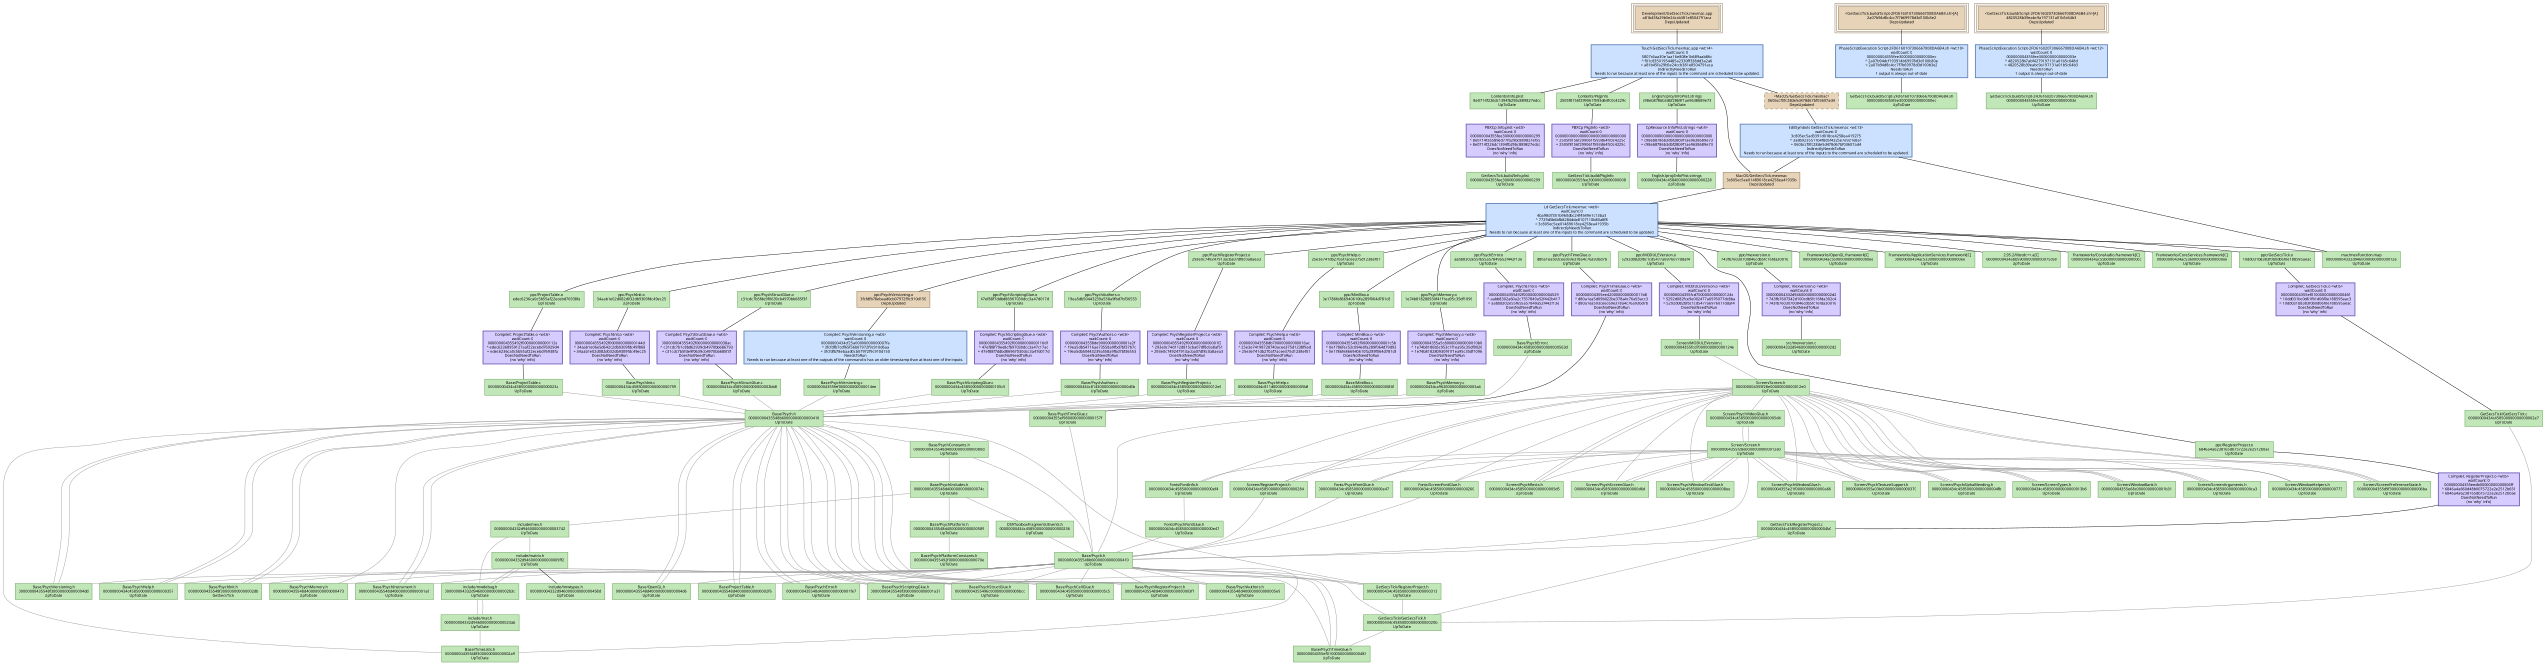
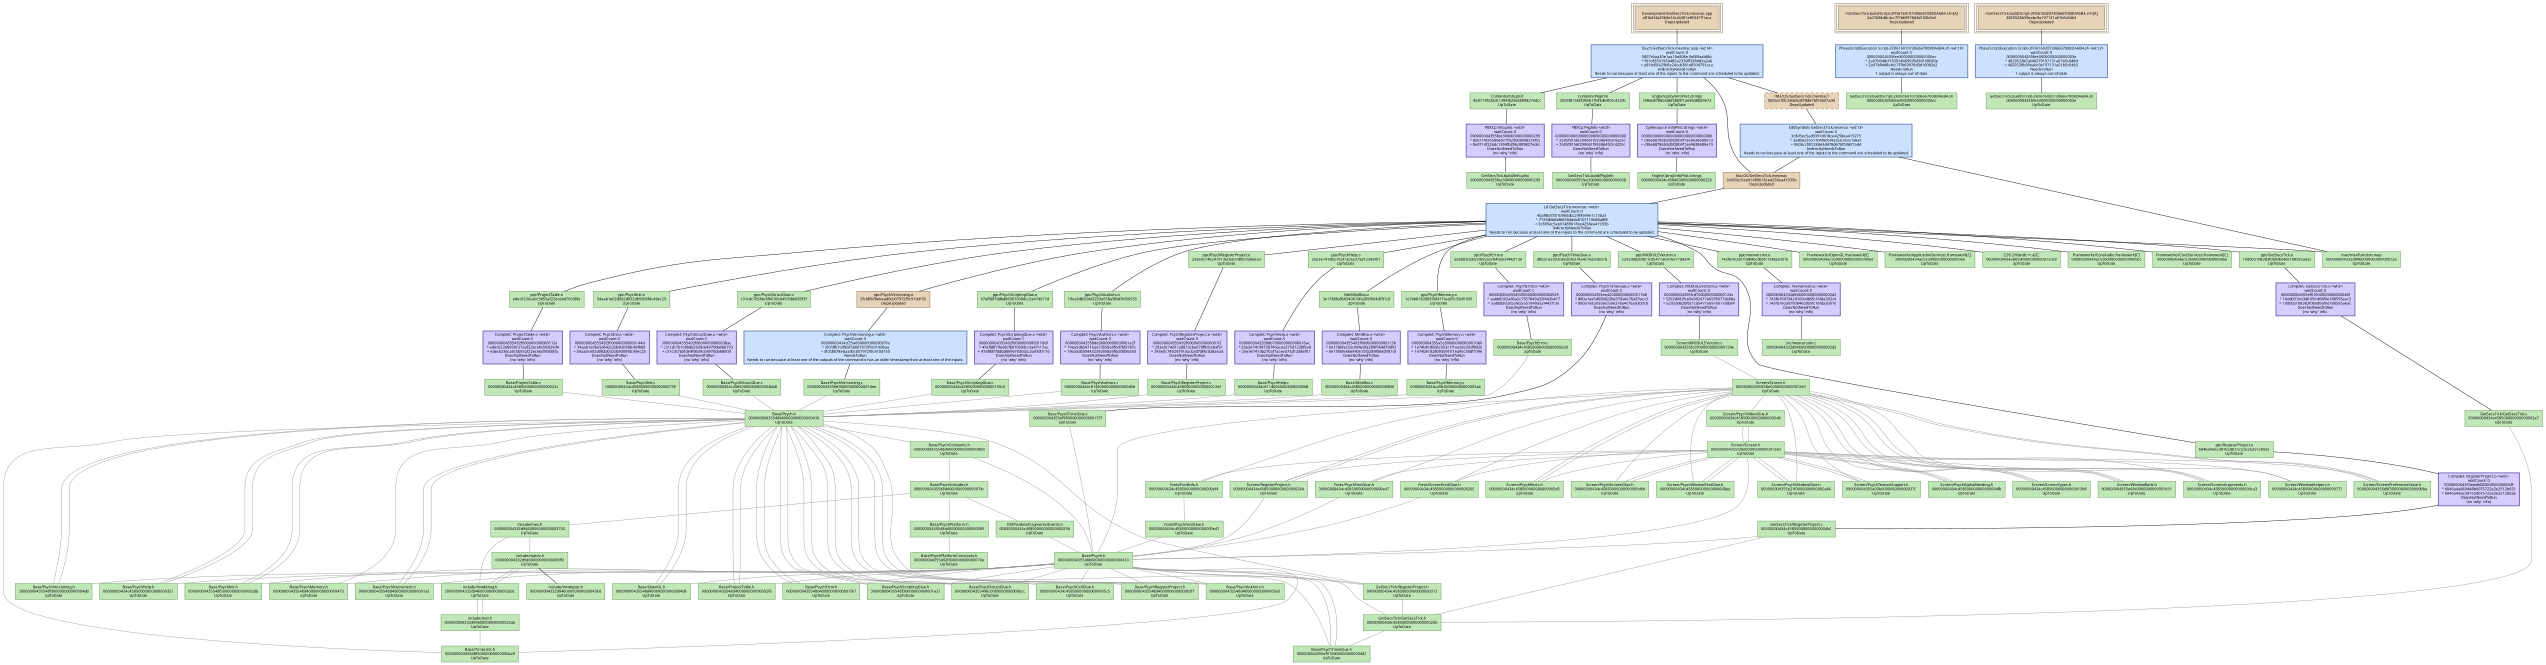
(1357, 299) -> (1357, 299)
(223, 592) -> (223, 592)
